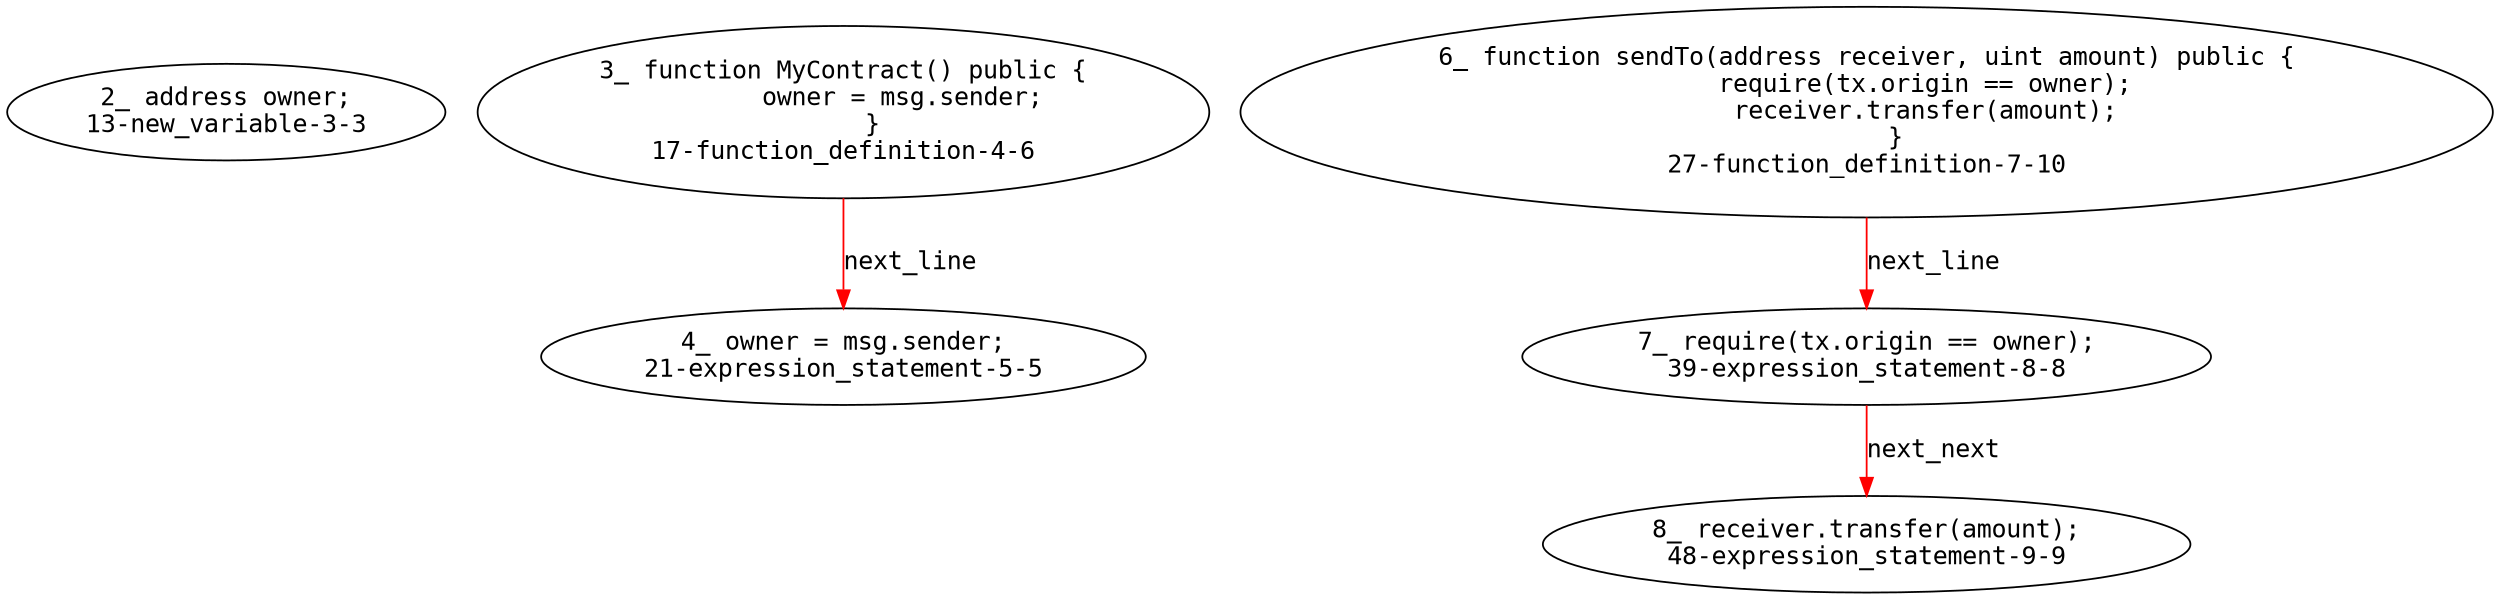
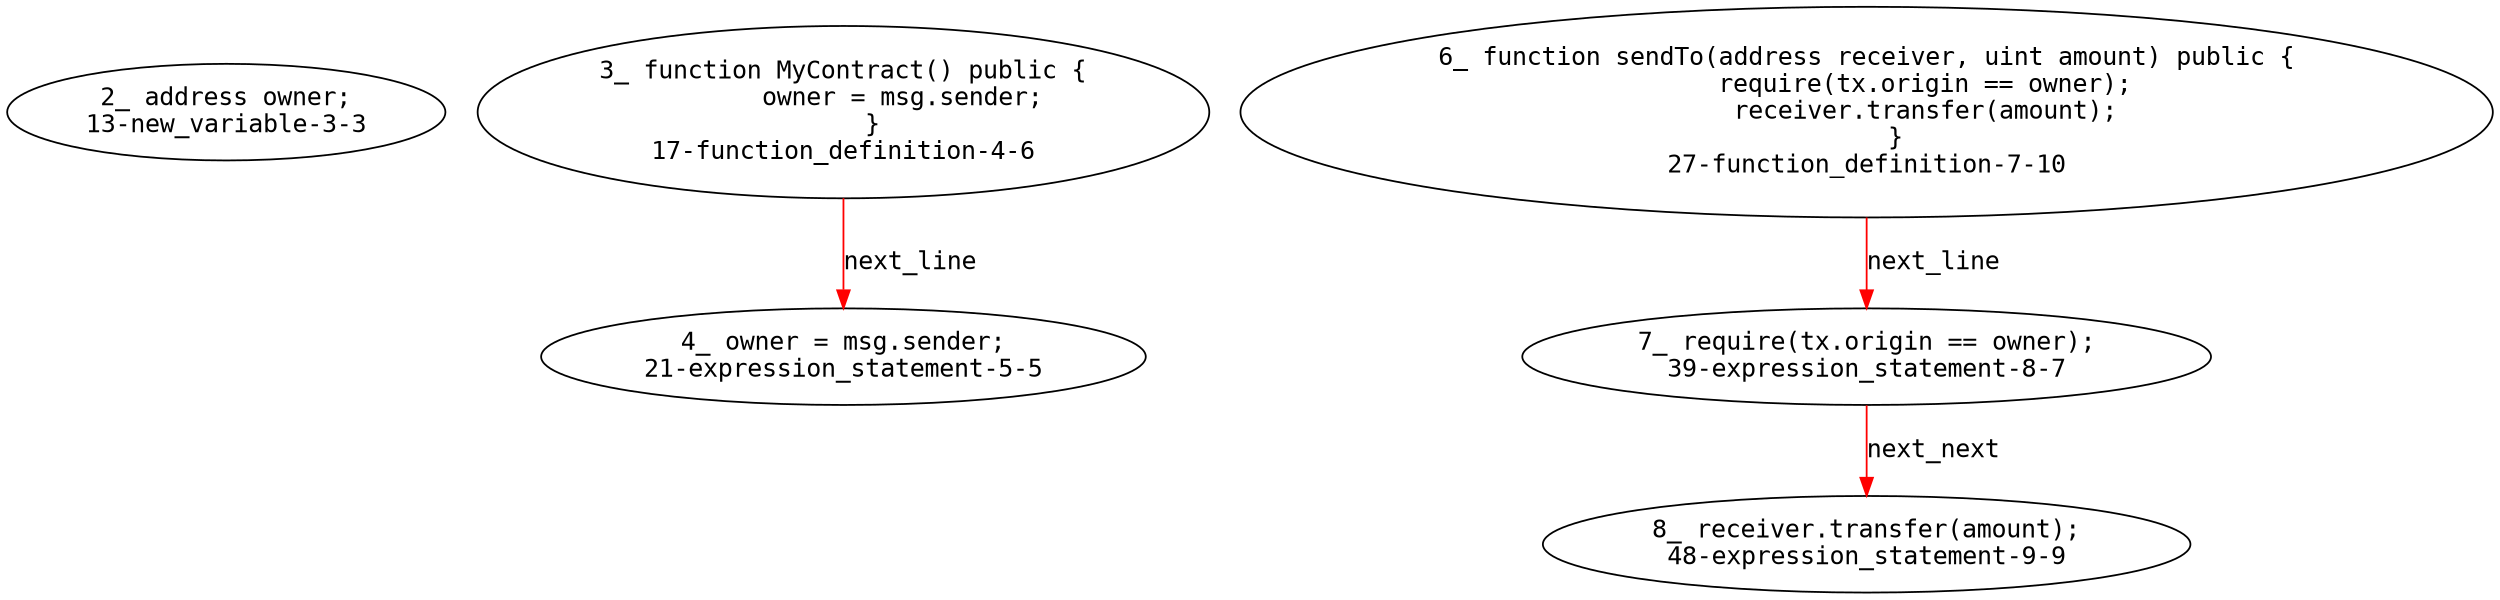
(1867, 357) -> (1867, 357)
